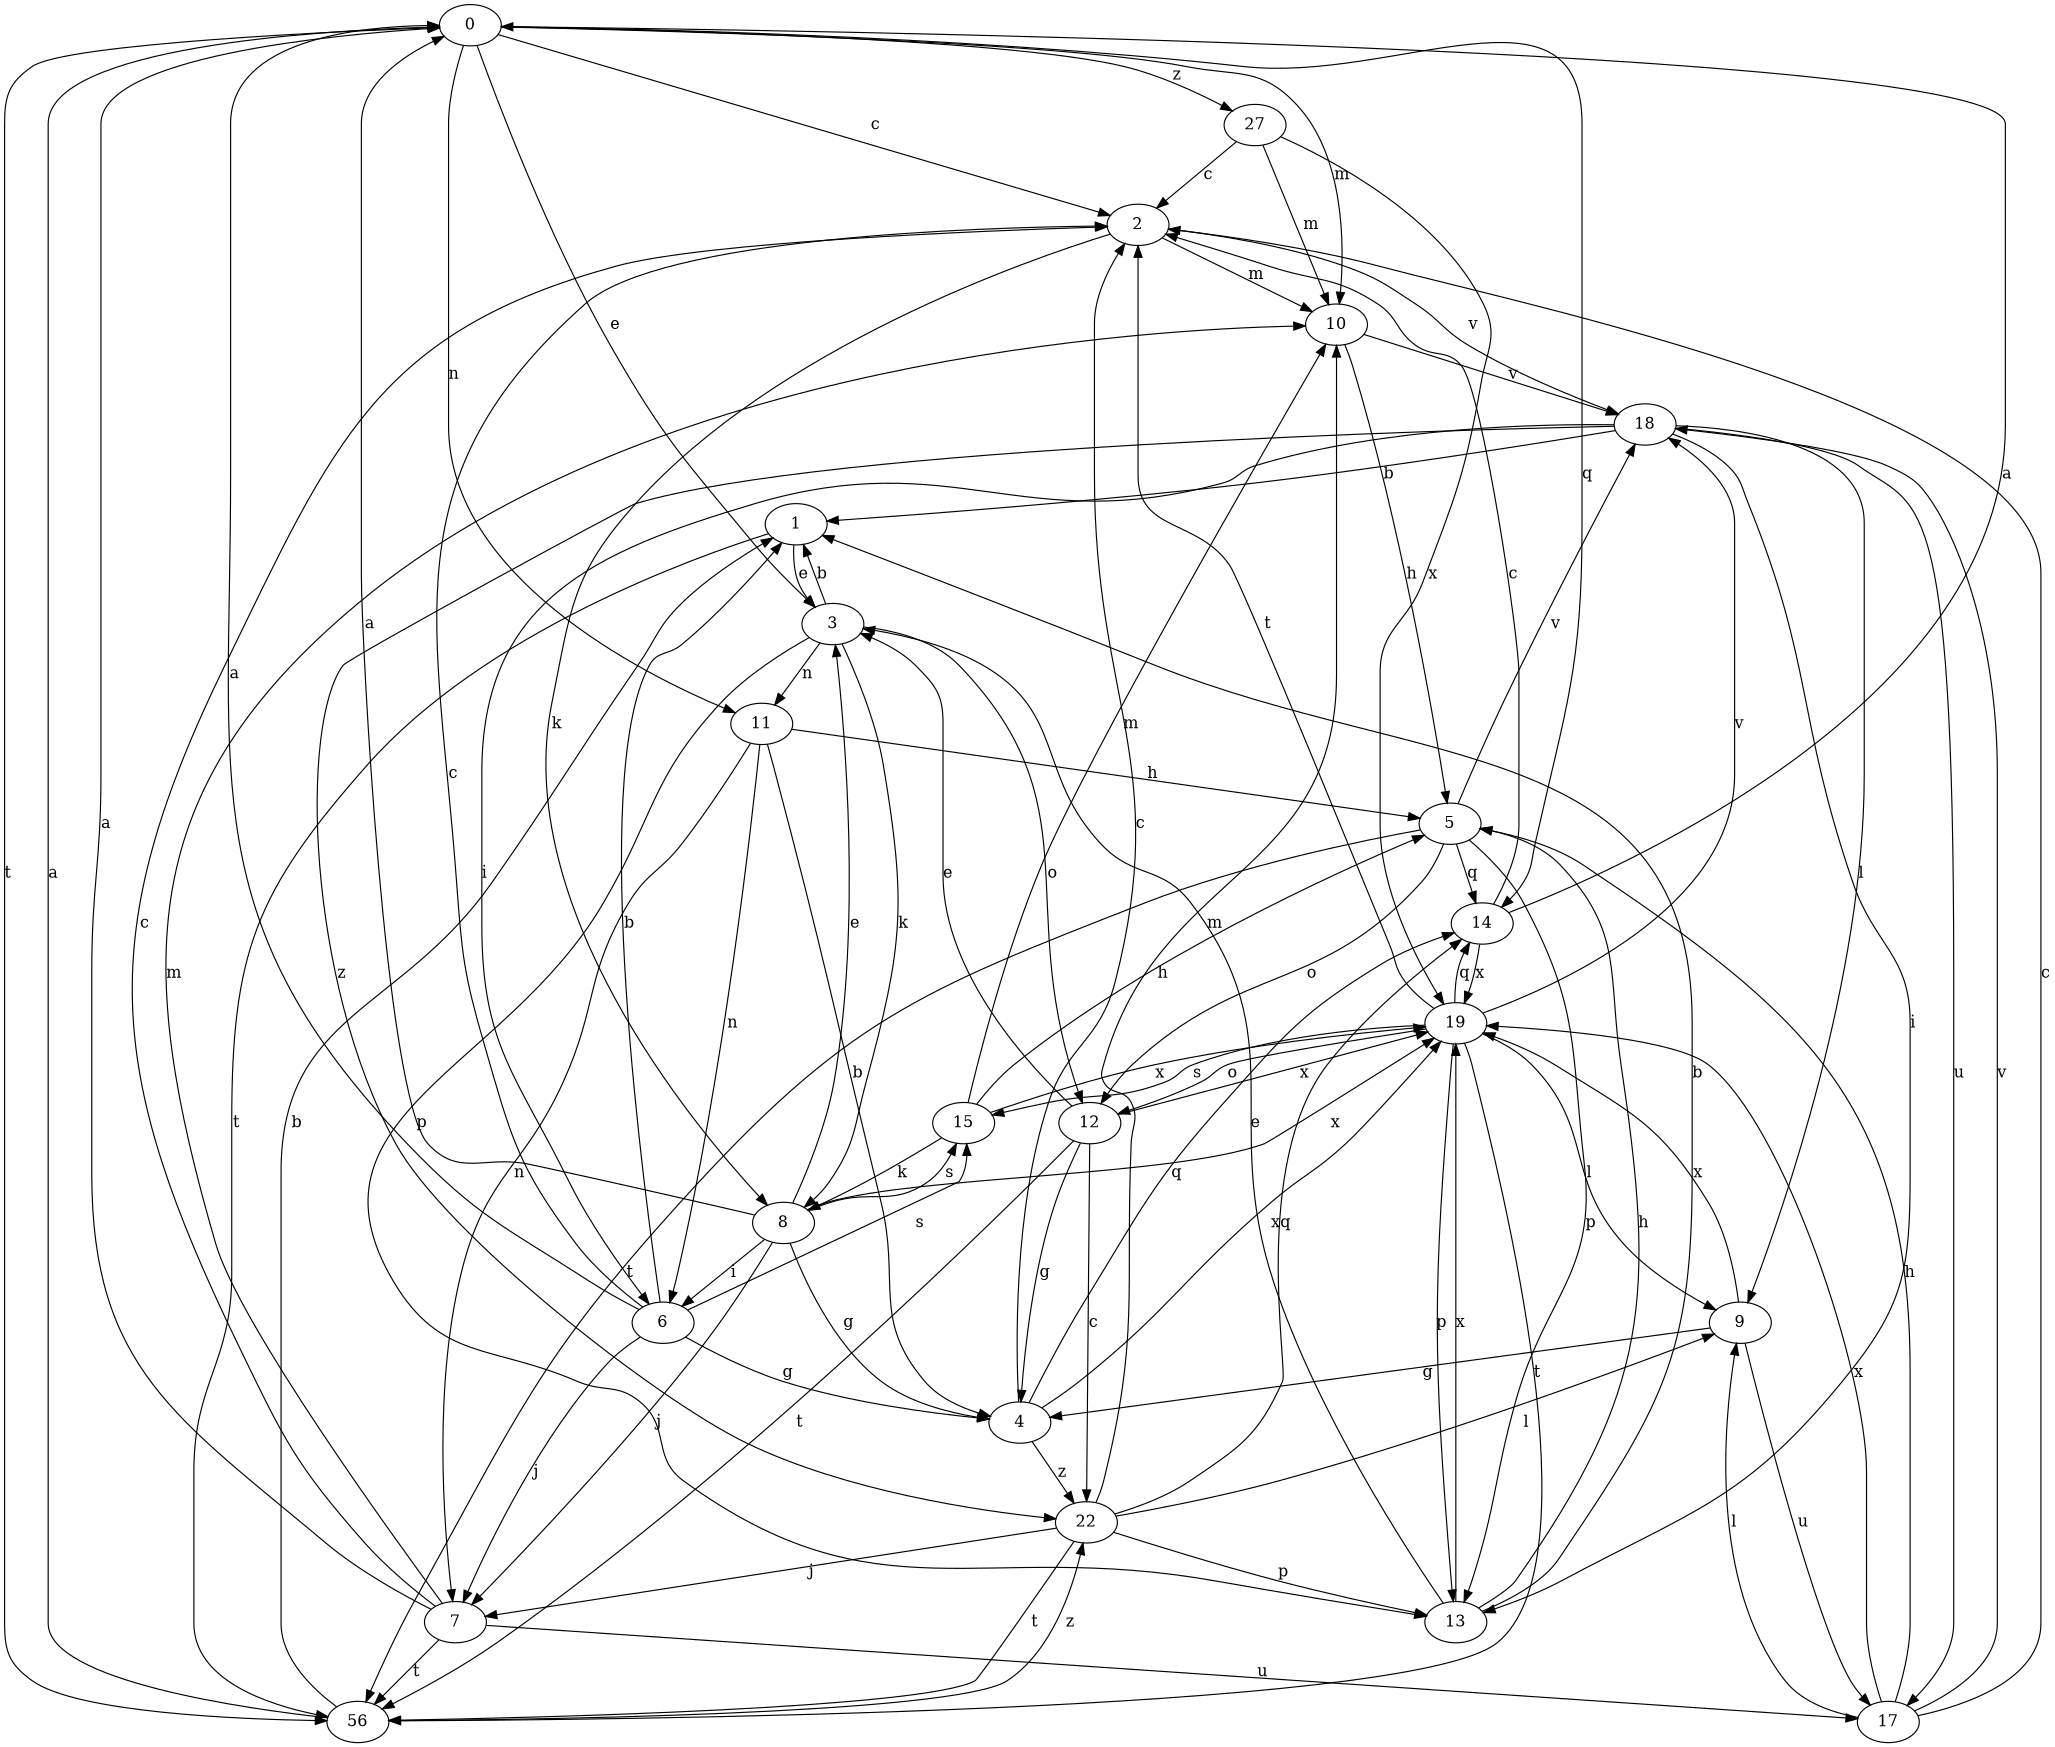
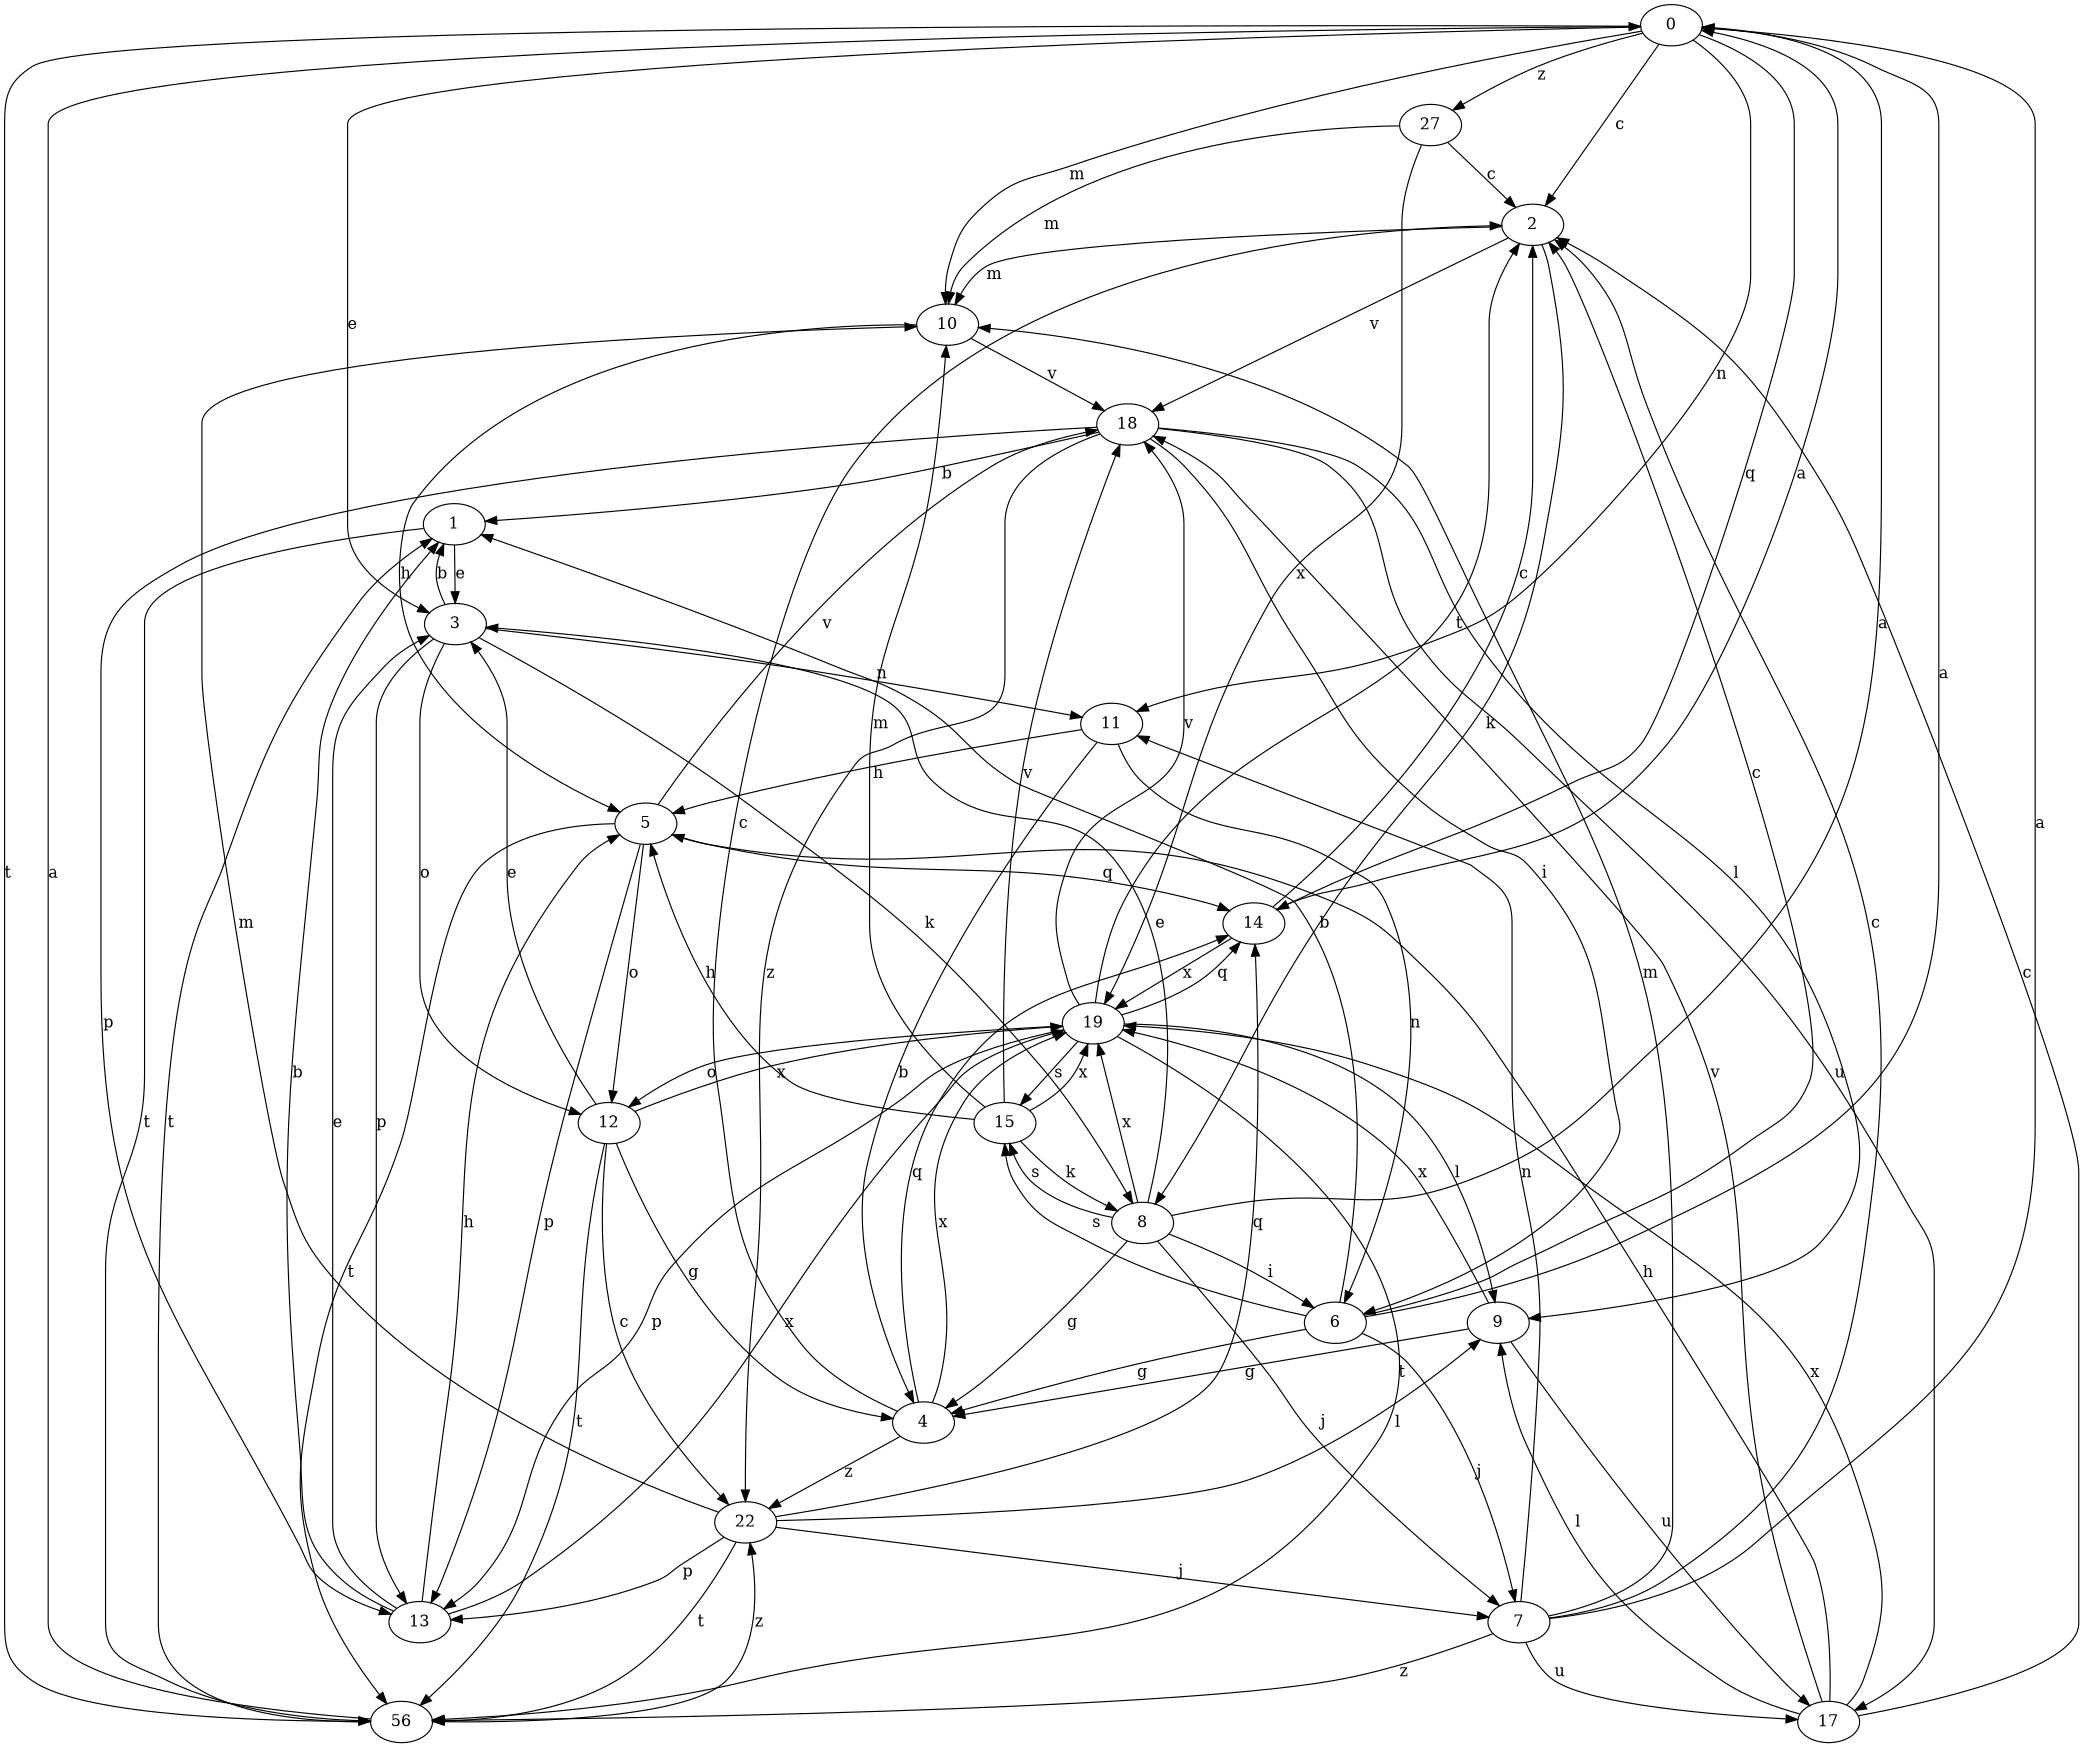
none -> (1022, 773)
(1913, 1023) -> (109, 1023)
(297, 1123) -> (172, 1123)
(527, 1144) -> (1512, 1053)
(417, 1672) -> (1404, 1672)
